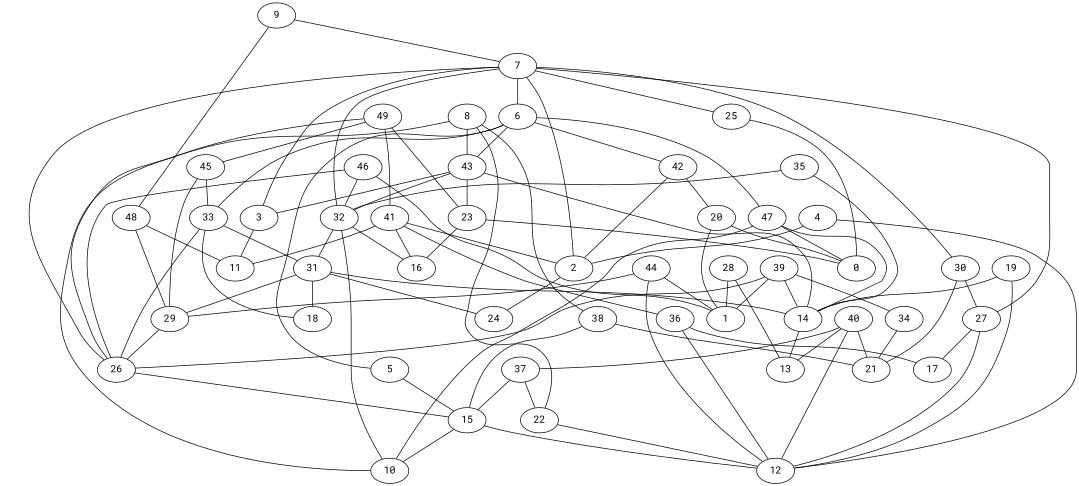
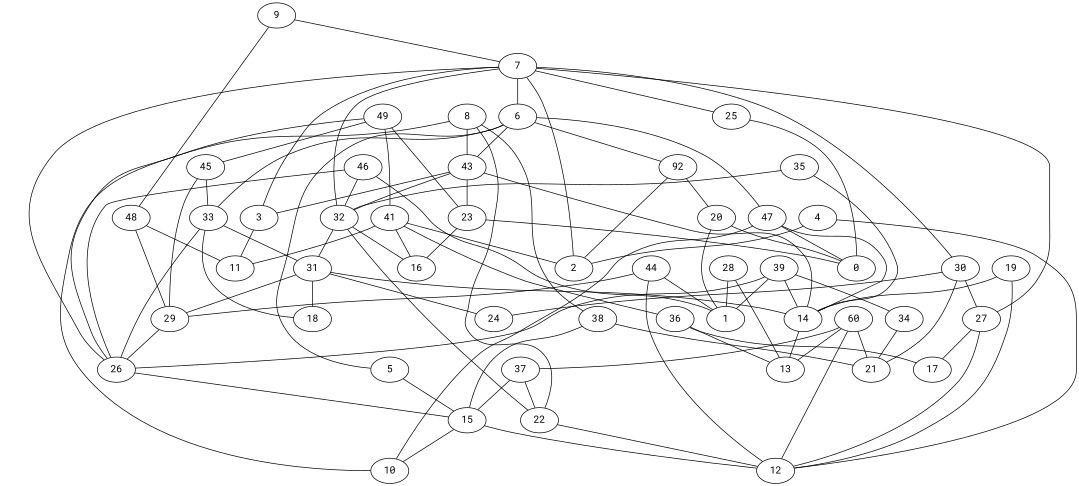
(678, 167) -> (678, 167)
(531, 295) -> (738, 293)
(854, 319) -> (854, 319)
(351, 348) -> (433, 325)
(725, 395) -> (730, 345)
